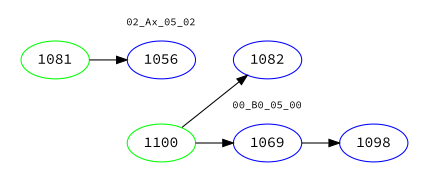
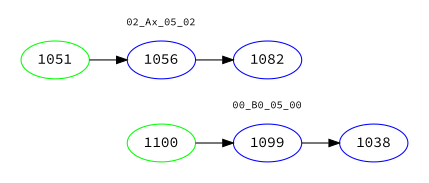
(55, 60) -> (55, 60)
(211, 105) -> (209, 60)
(268, 143) -> (268, 143)
(374, 143) -> (374, 143)
